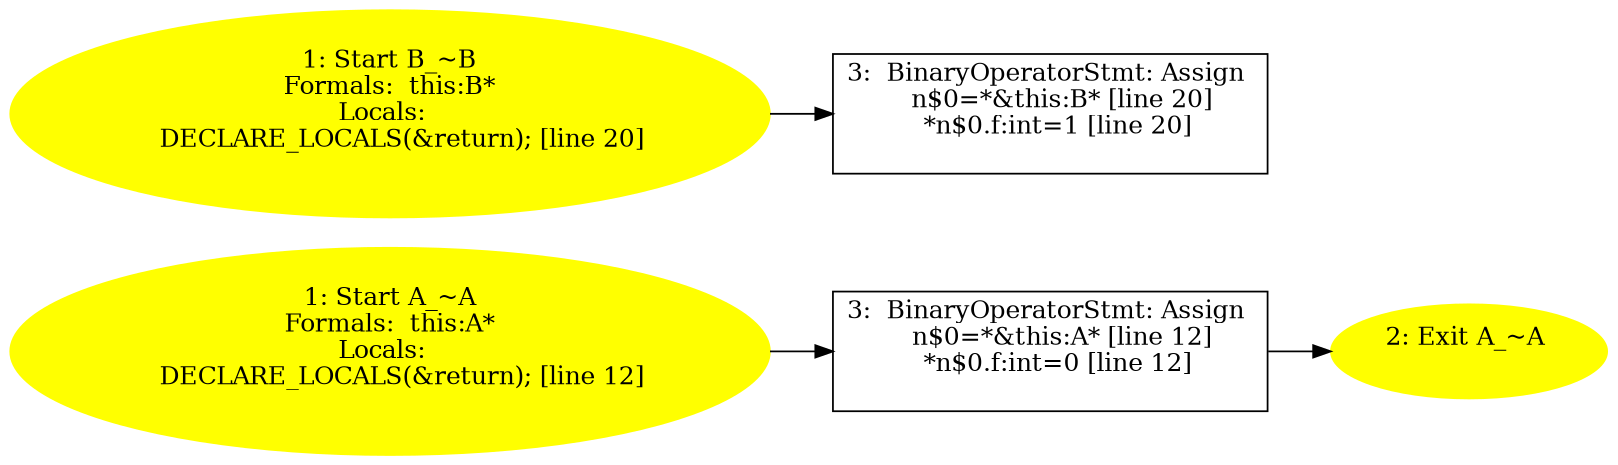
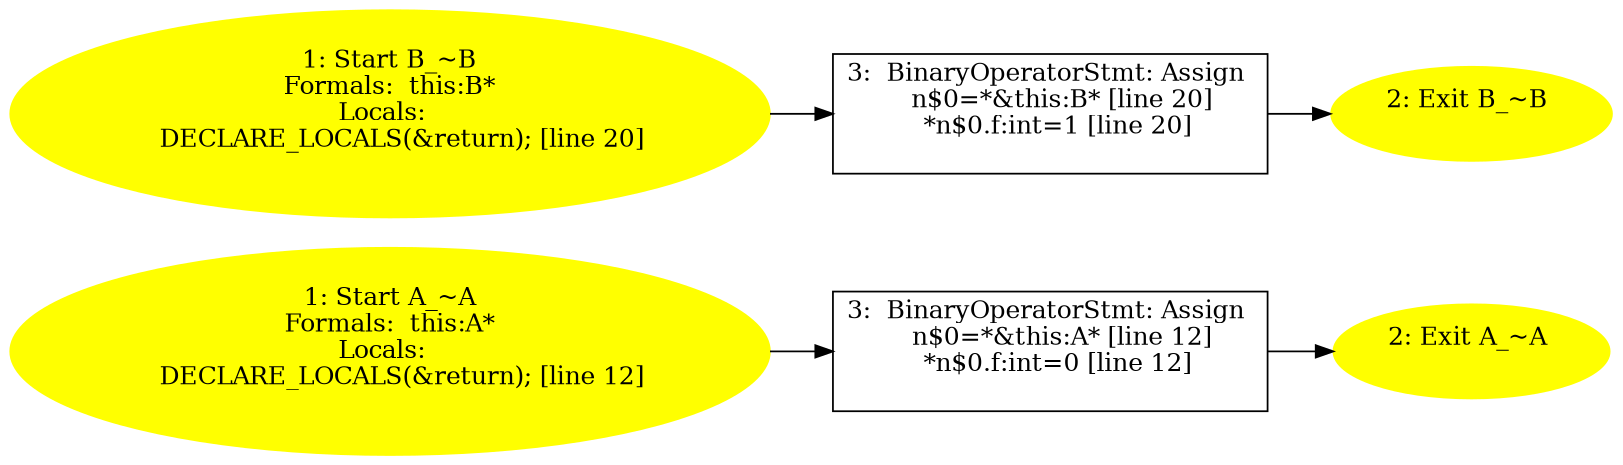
none -> (1472, 114)
